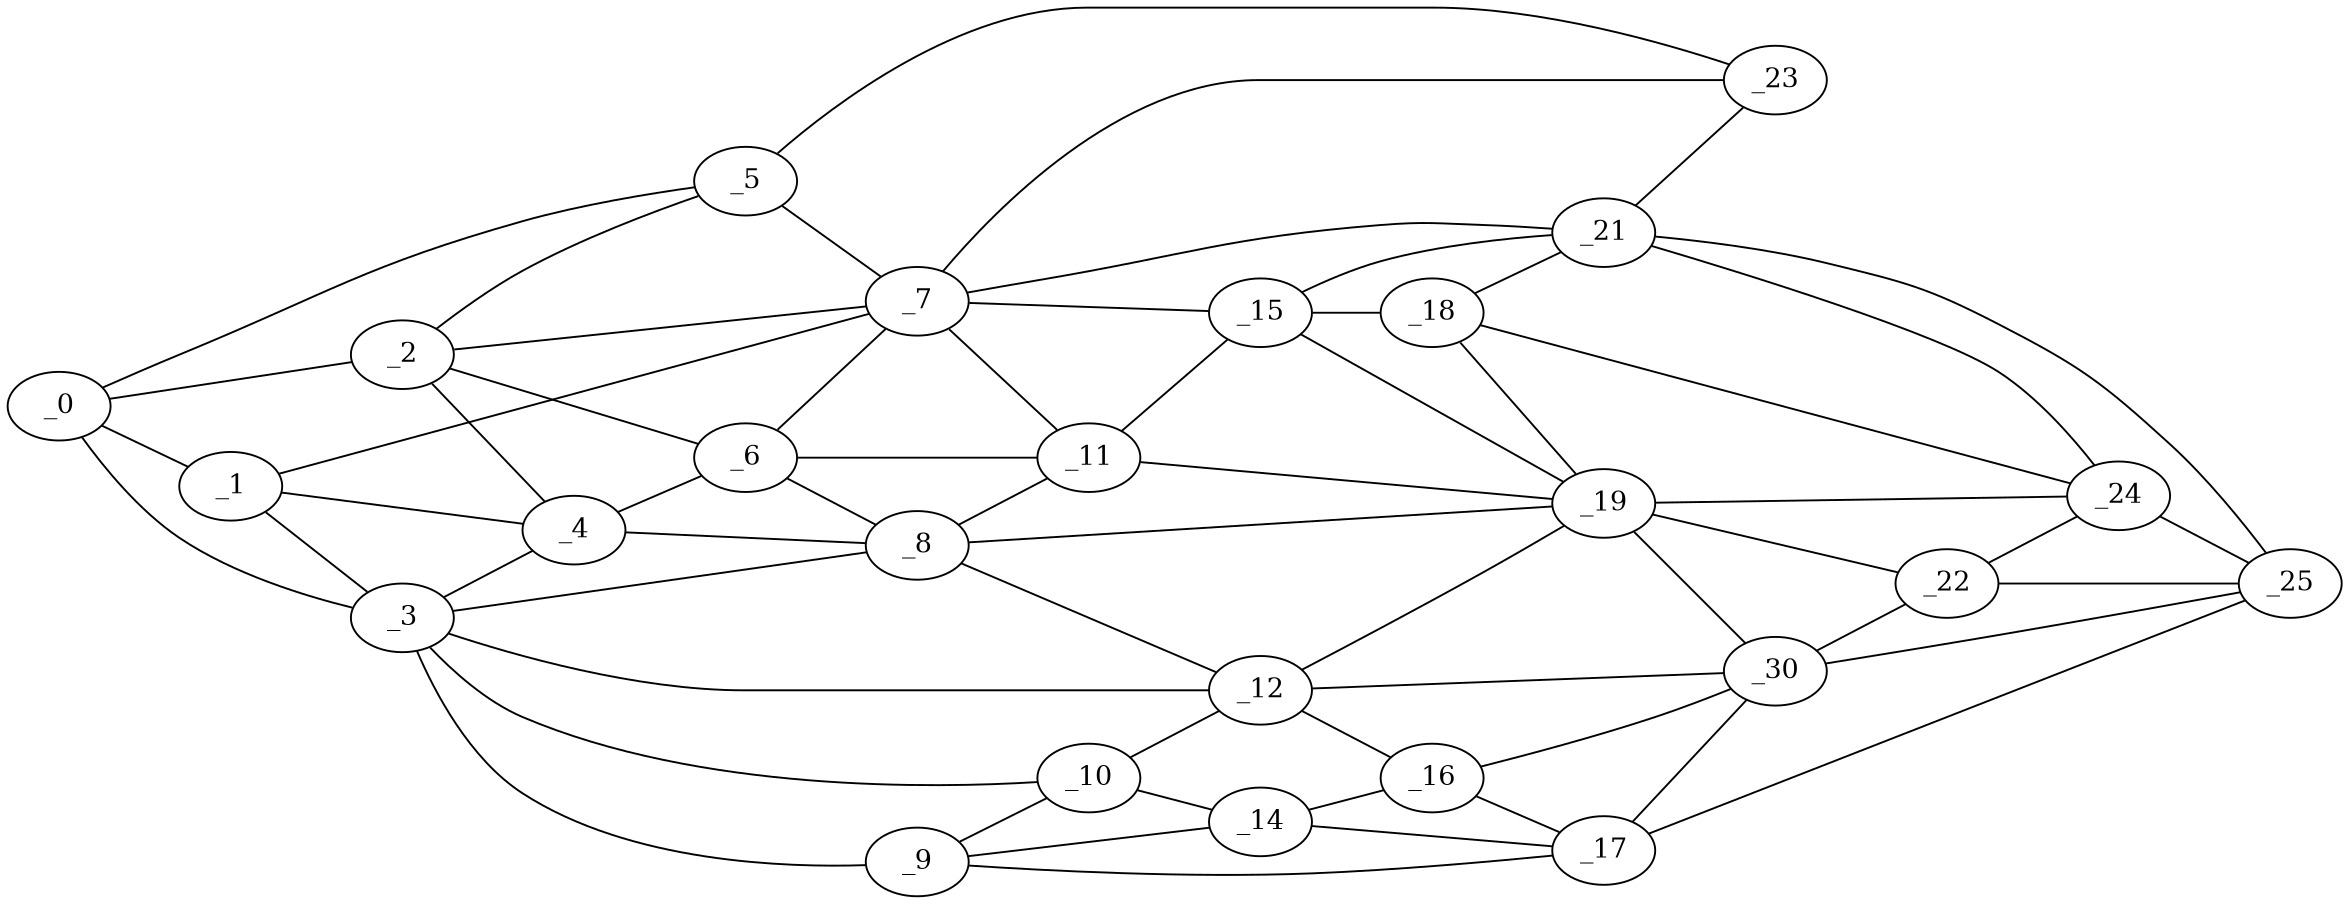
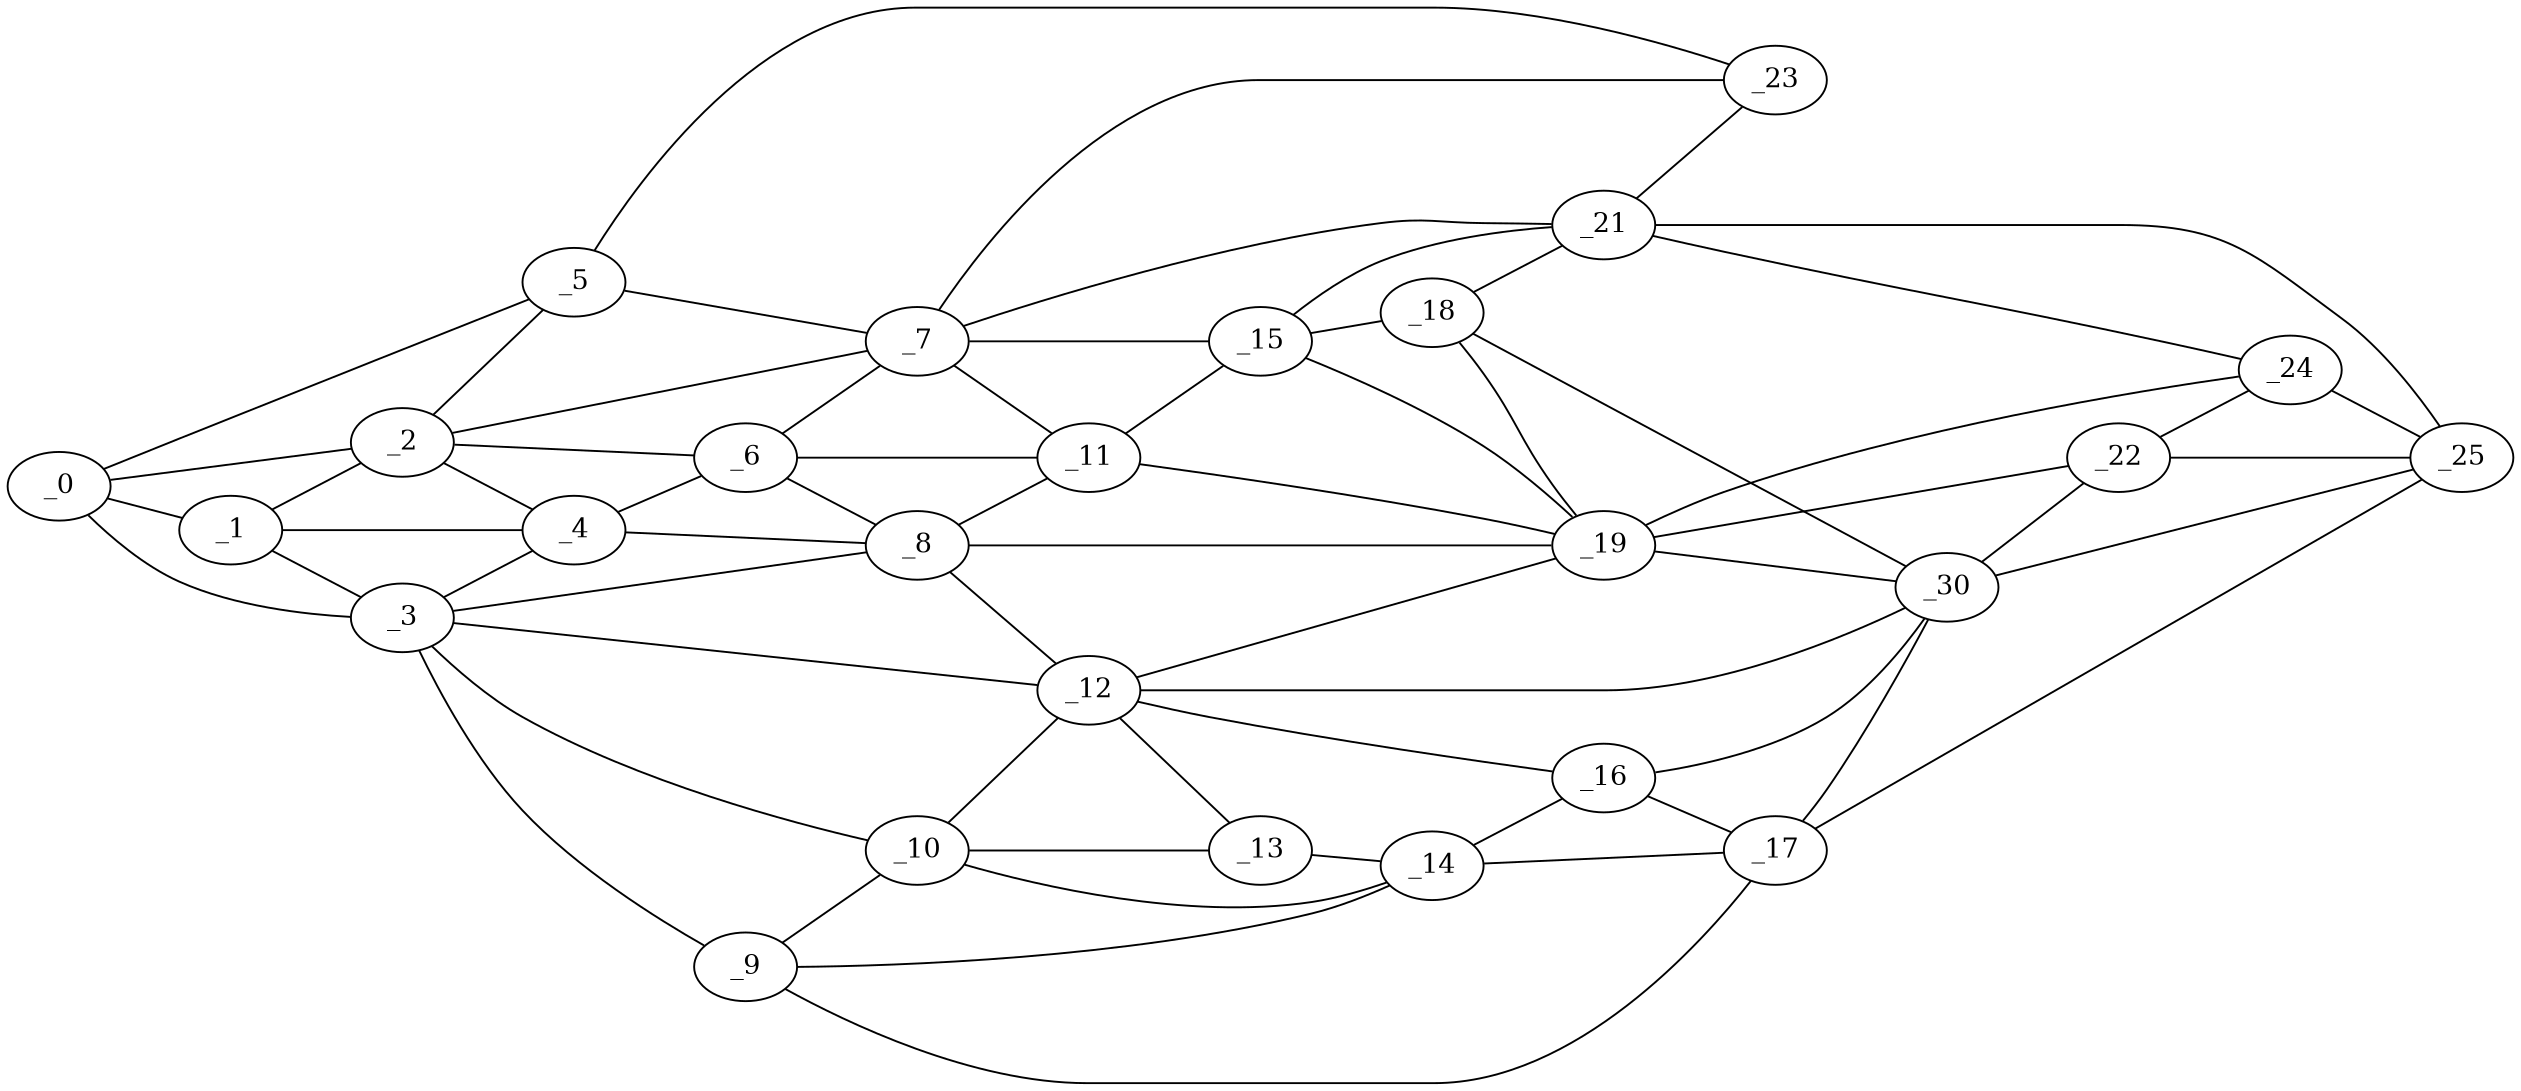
(574, 394) -> (317, 486)
(1775, 404) -> (1689, 450)
none -> (1260, 850)
